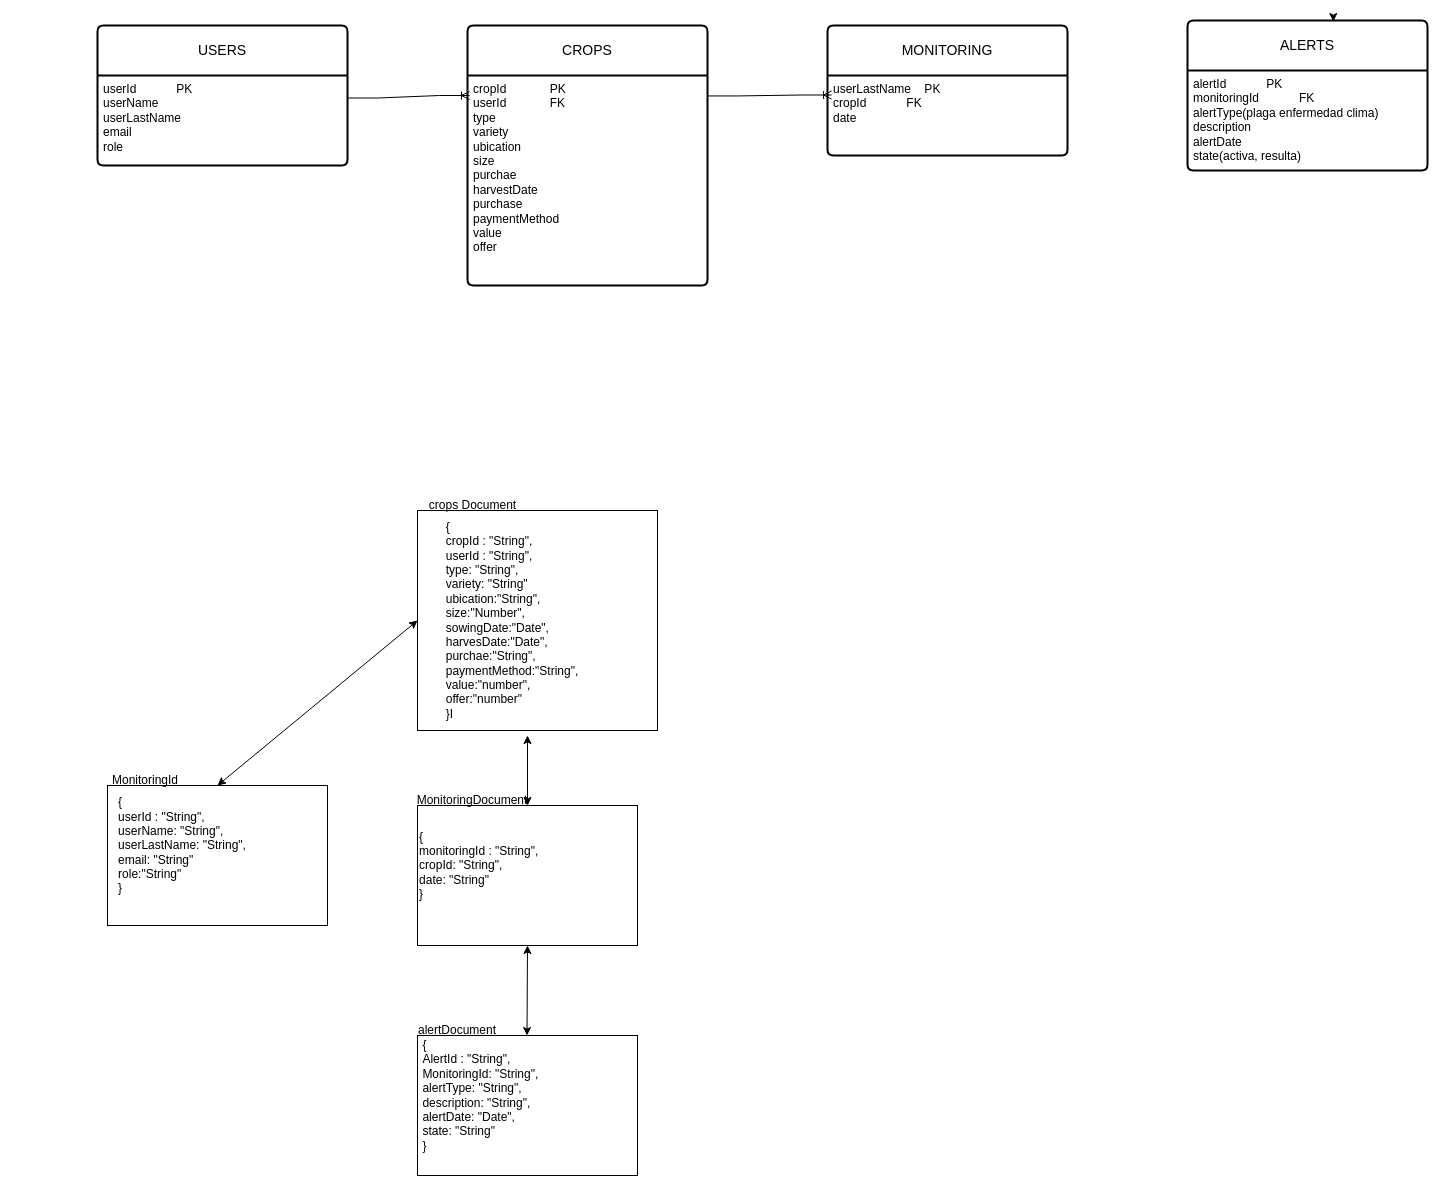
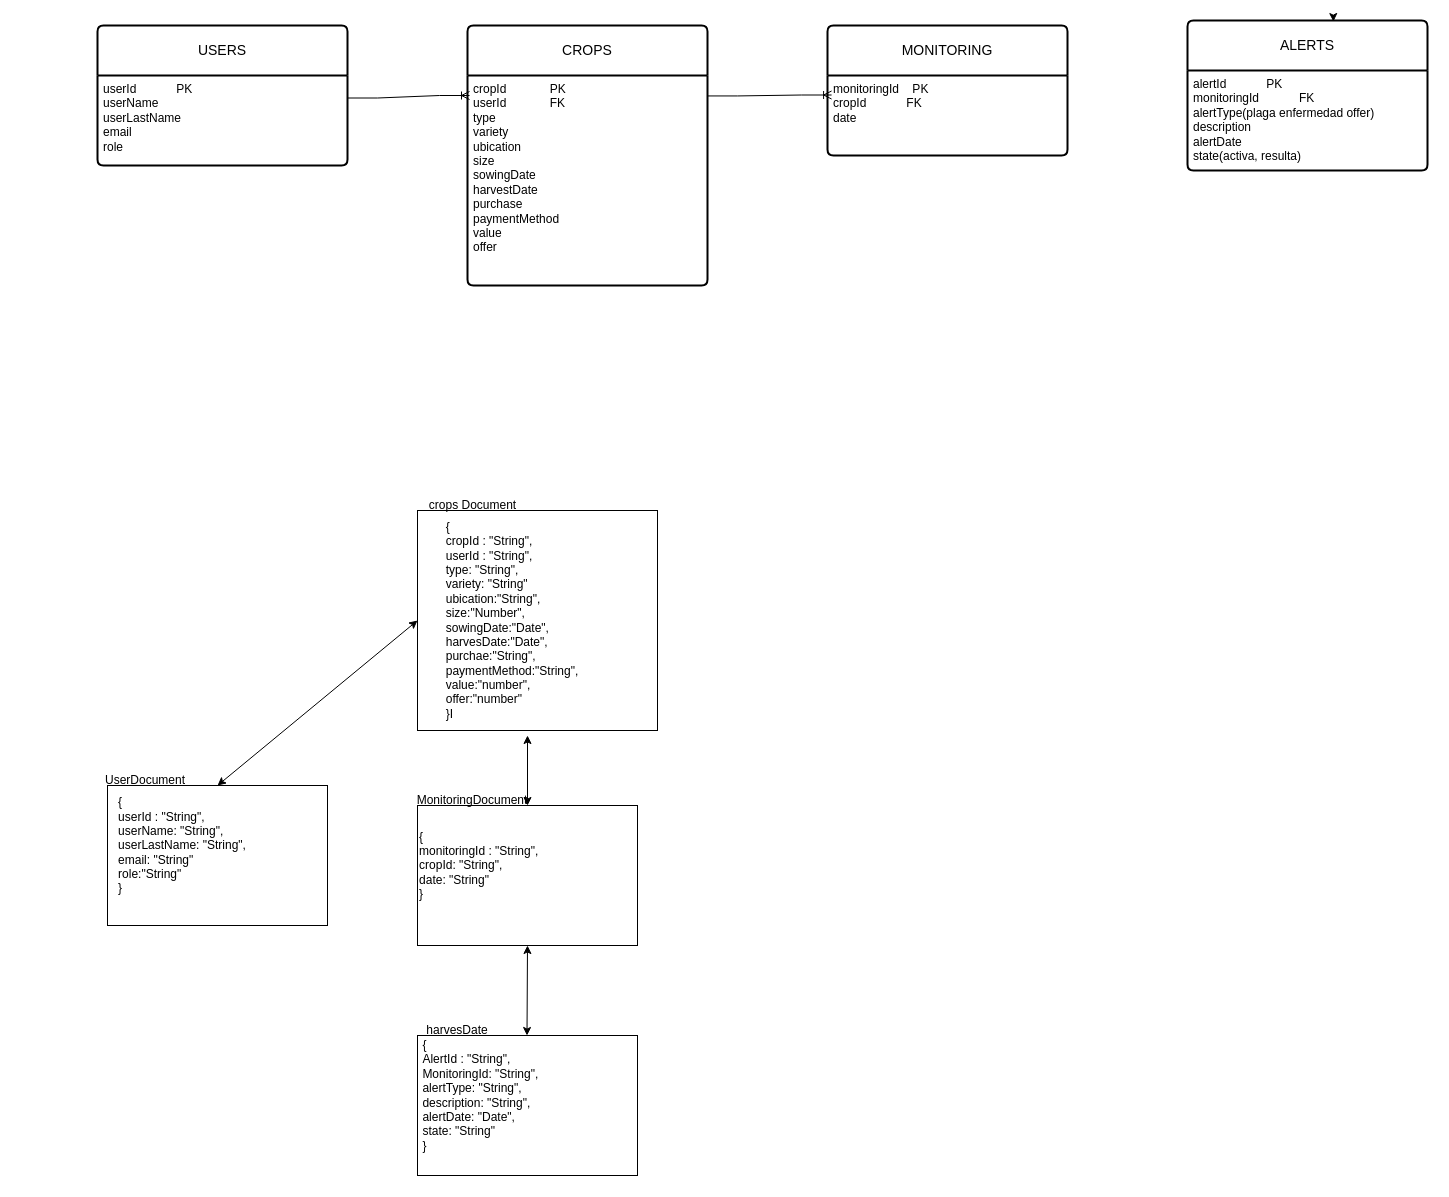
(891, 104) -> (891, 104)
(1295, 121) -> (1298, 121)
(535, 169) -> (535, 169)
(146, 781) -> (146, 781)
(458, 1031) -> (458, 1031)
